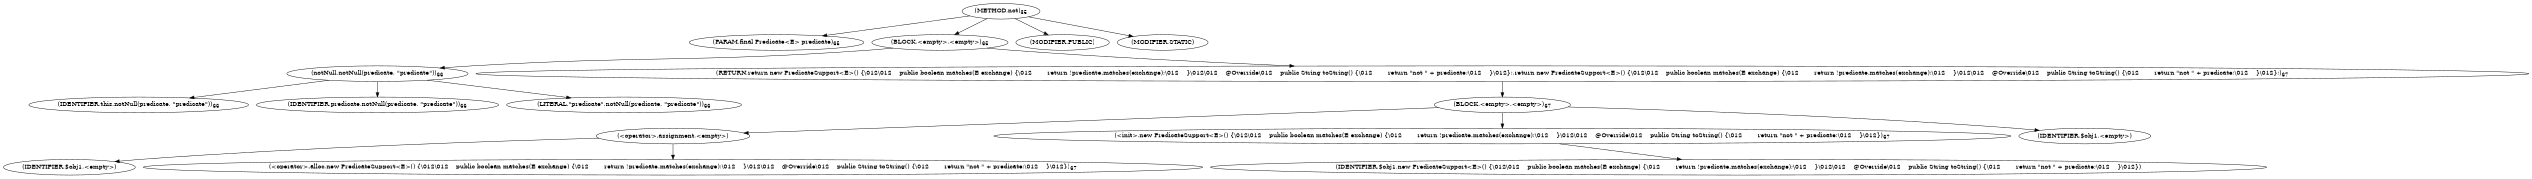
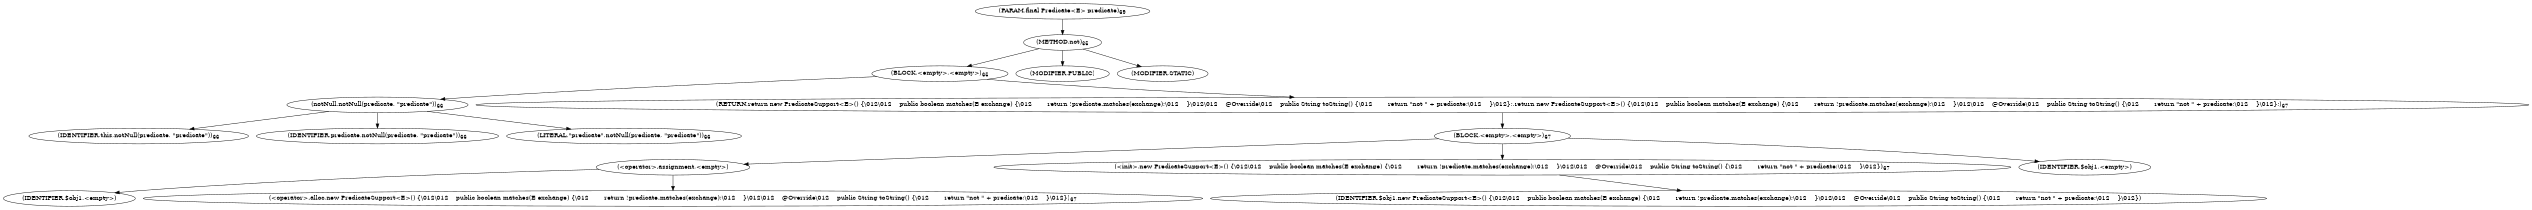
(898, 26) -> (1063, 25)
(837, 42) -> (1123, 11)
